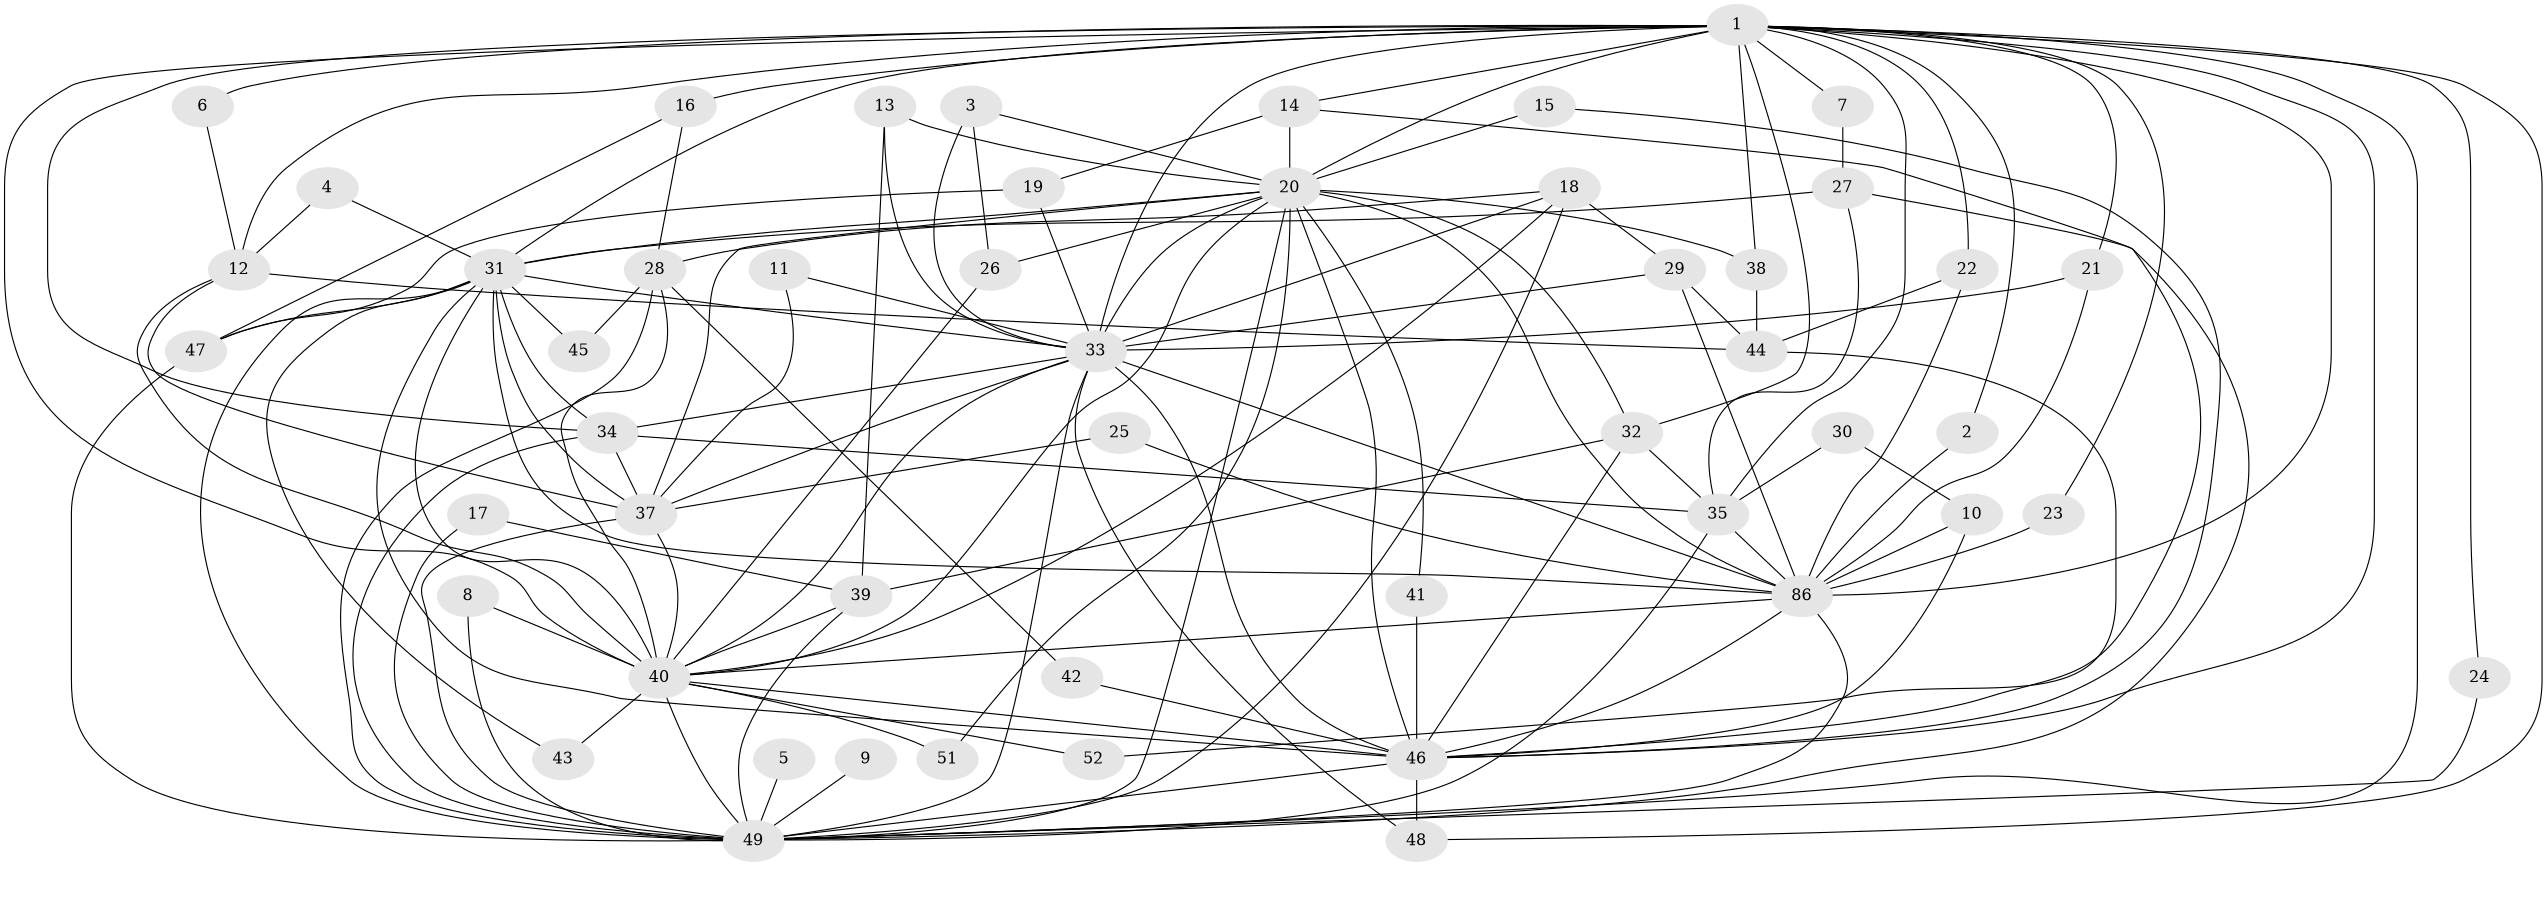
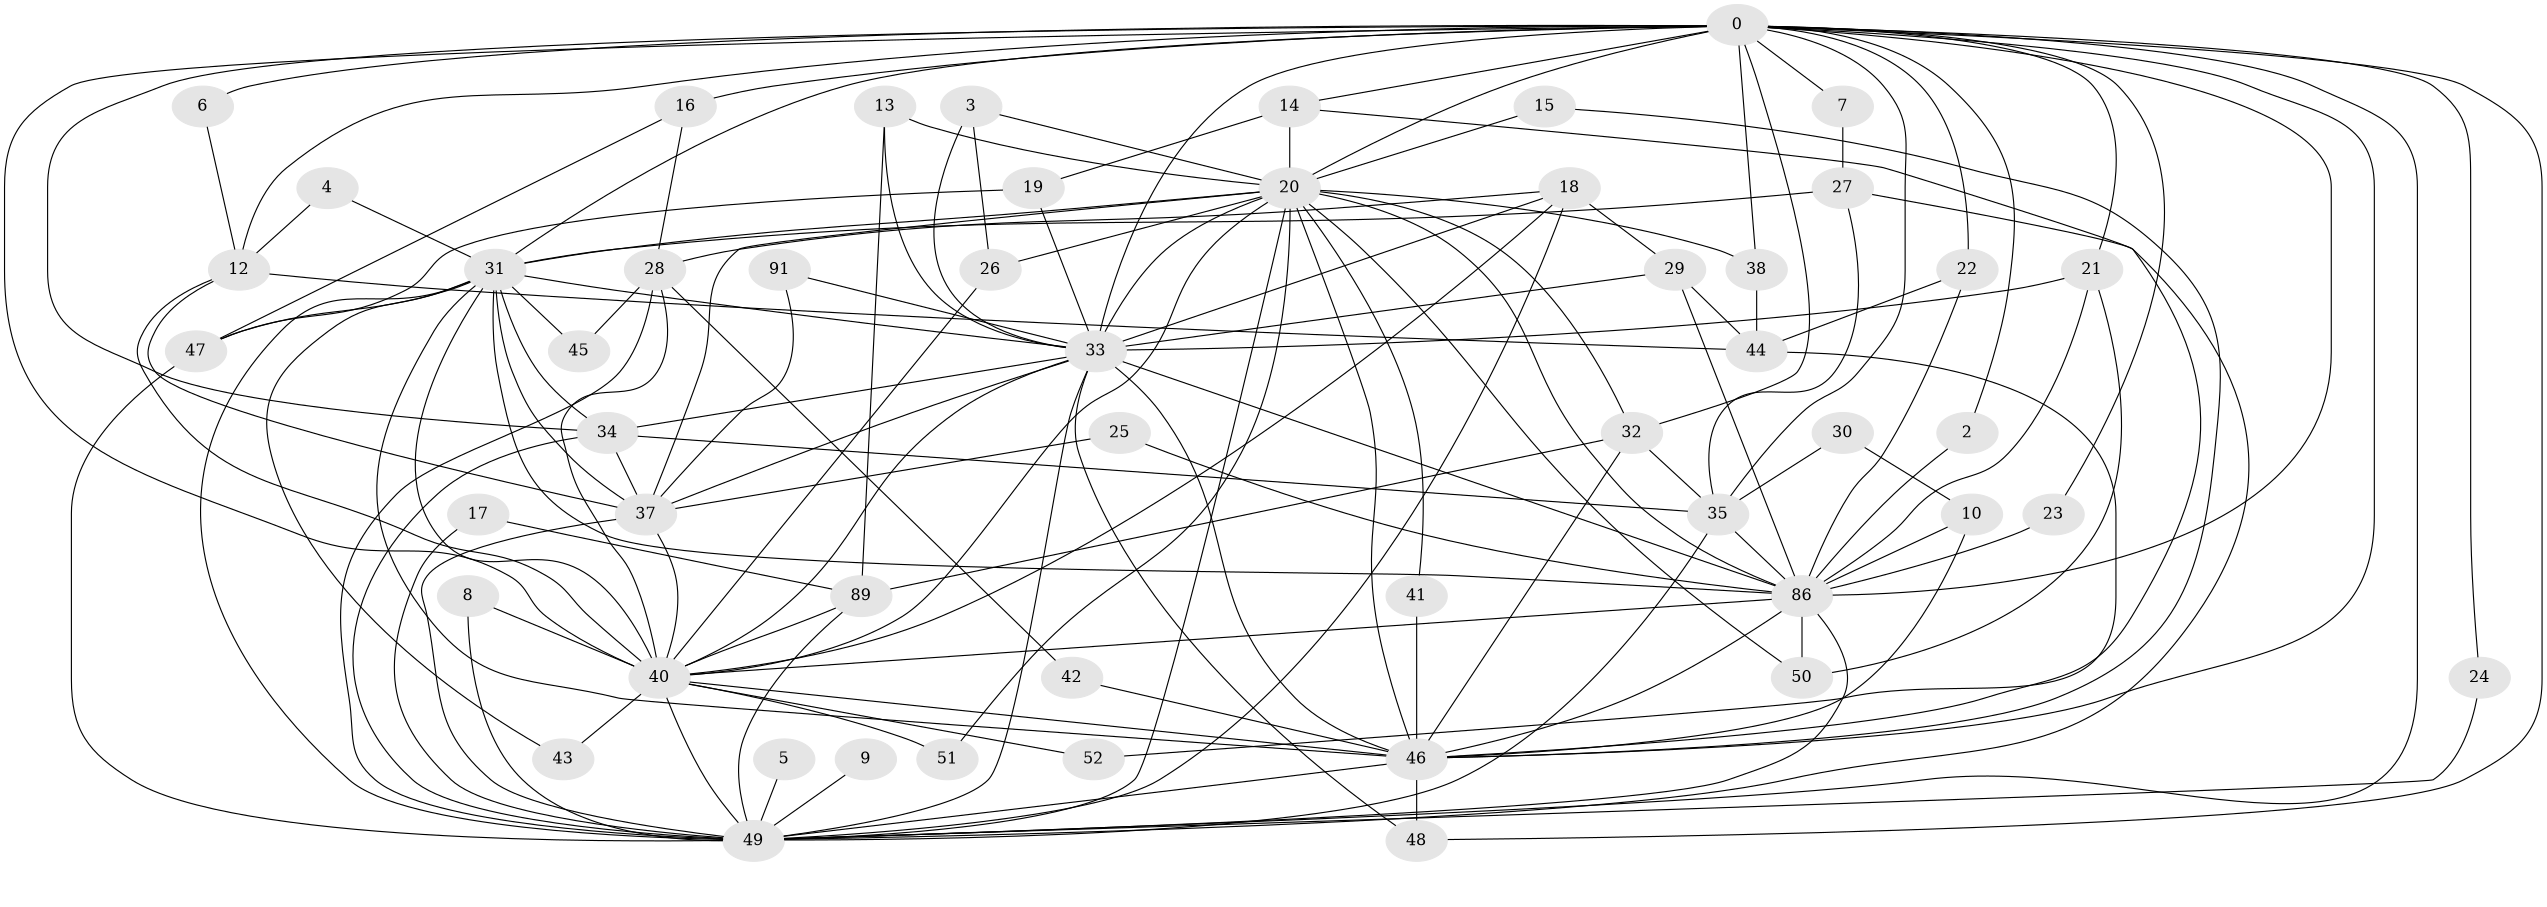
(1737, 25) -> (1737, 25)
(780, 270) -> (780, 270)
(861, 596) -> (861, 596)
none -> (1802, 678)
